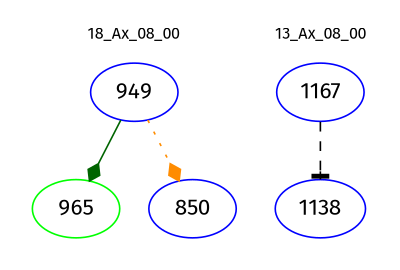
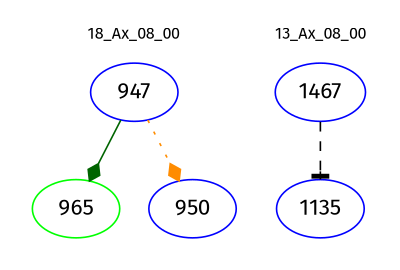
(134, 92) -> (134, 92)
(320, 92) -> (320, 92)
(193, 209) -> (193, 209)
(320, 209) -> (320, 209)
